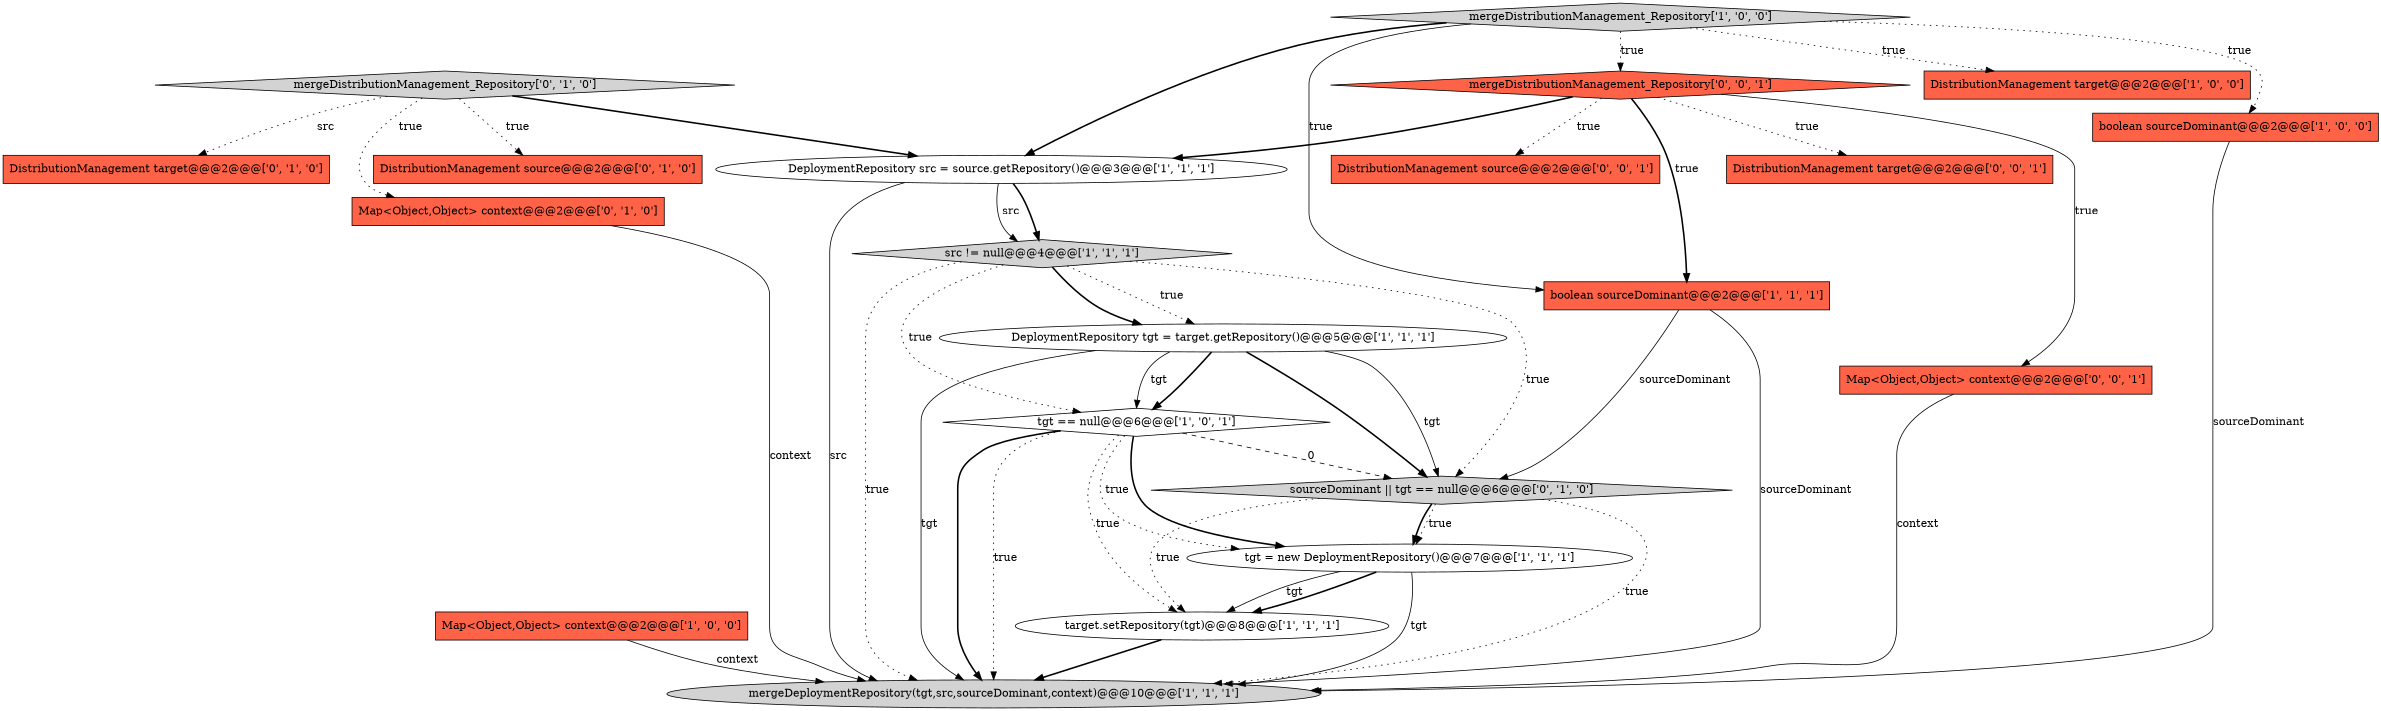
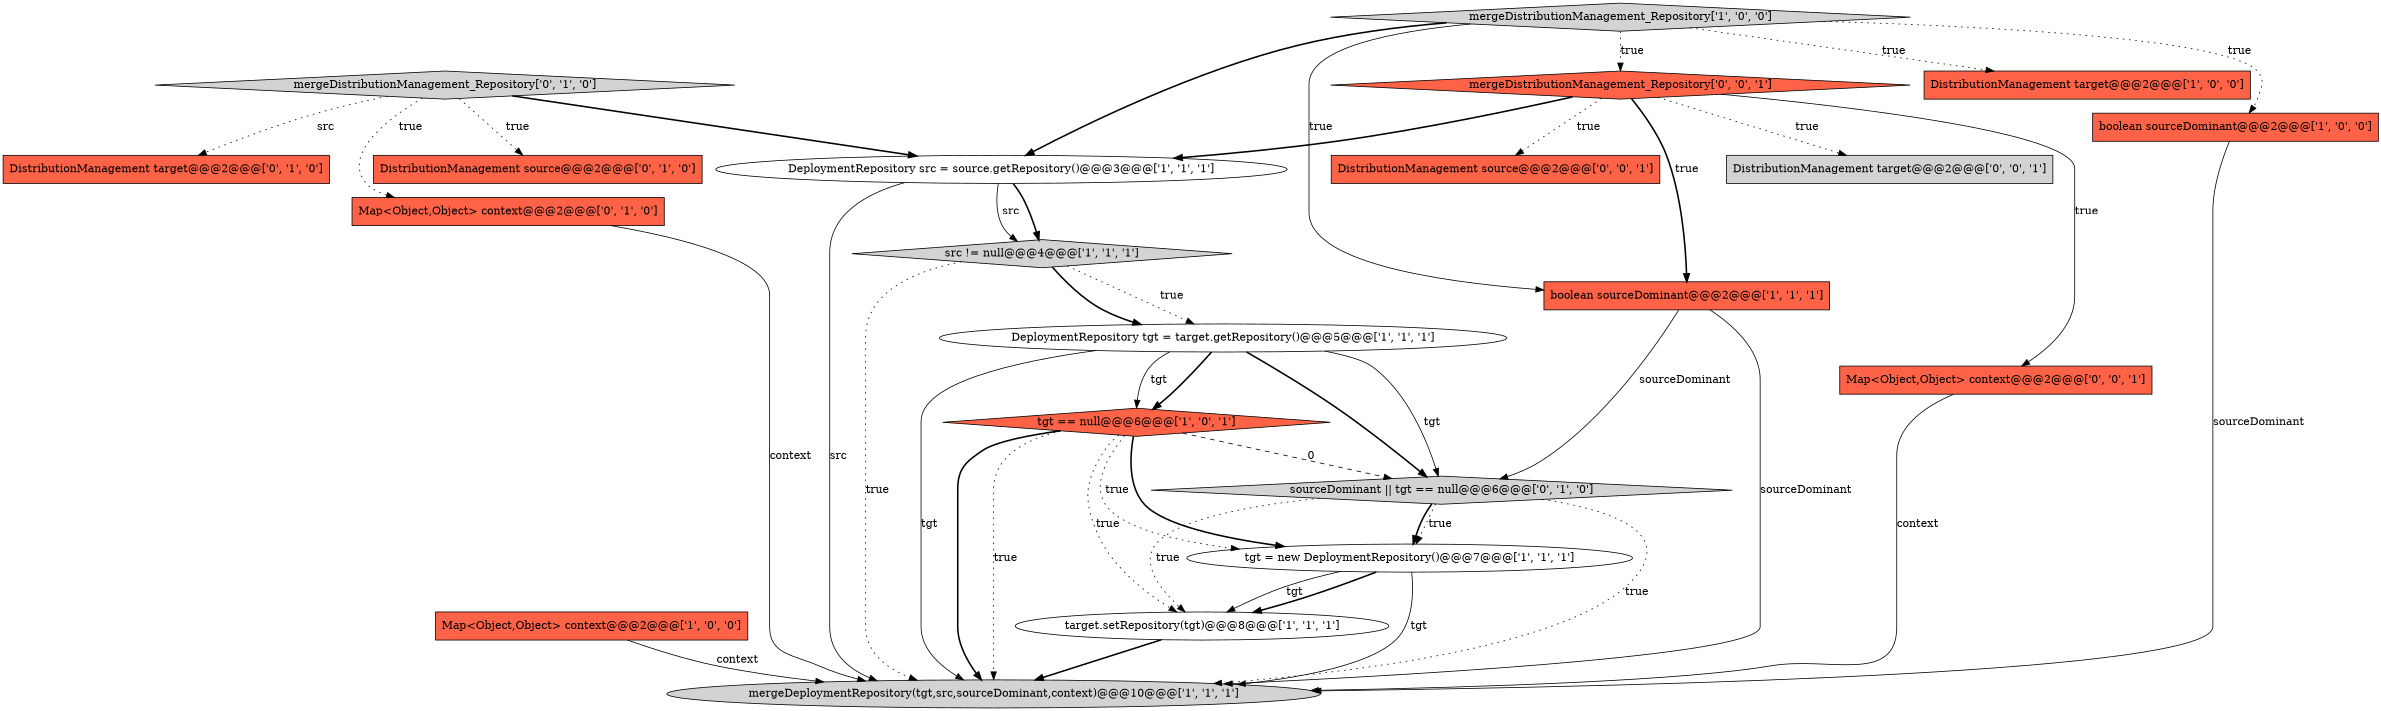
(1890, 169) -> (1890, 169)
(1409, 293) -> none
(919, 362) -> none
(1136, 422) -> (1136, 422)
